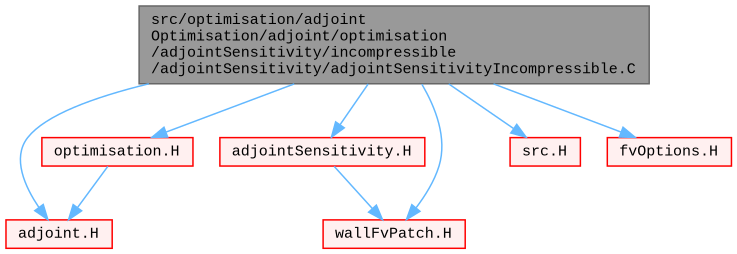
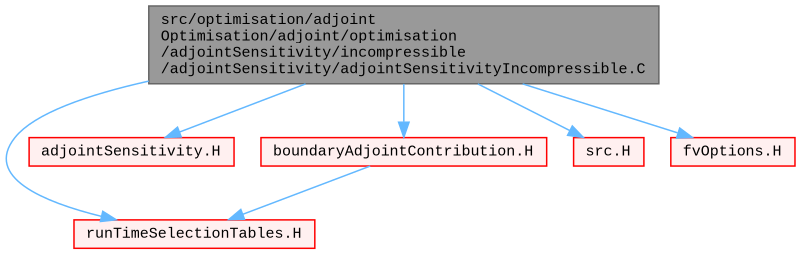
(117, 152) -> (404, 152)
(59, 234) -> (194, 234)
(394, 234) -> none
